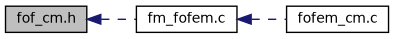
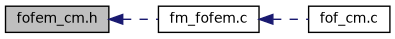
(46, 19) -> (57, 19)
(338, 19) -> (349, 19)
